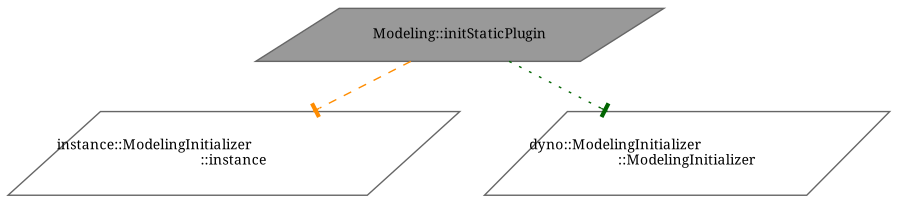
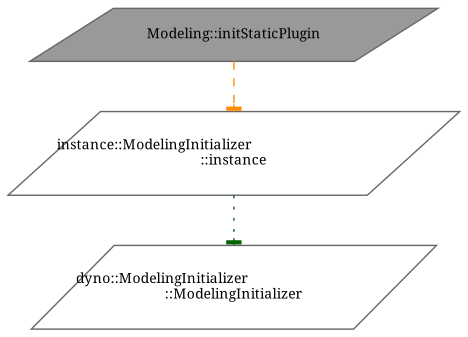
(555, 85) -> (234, 217)
